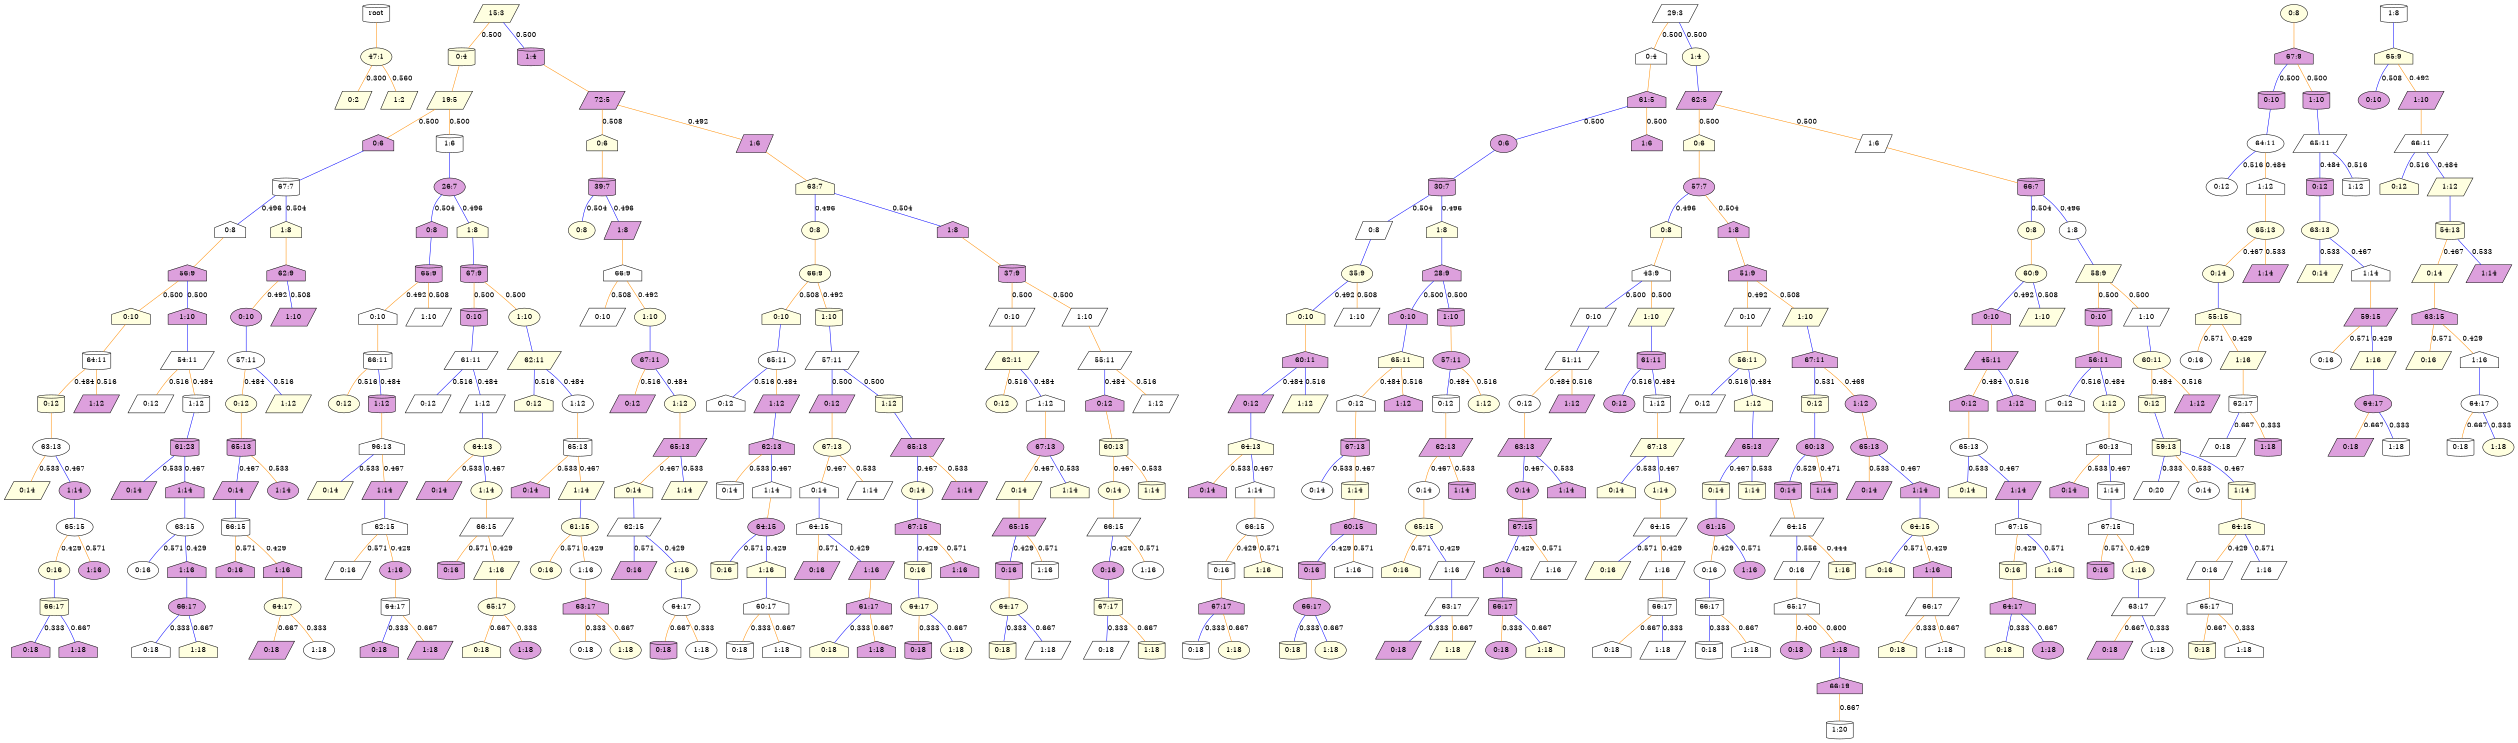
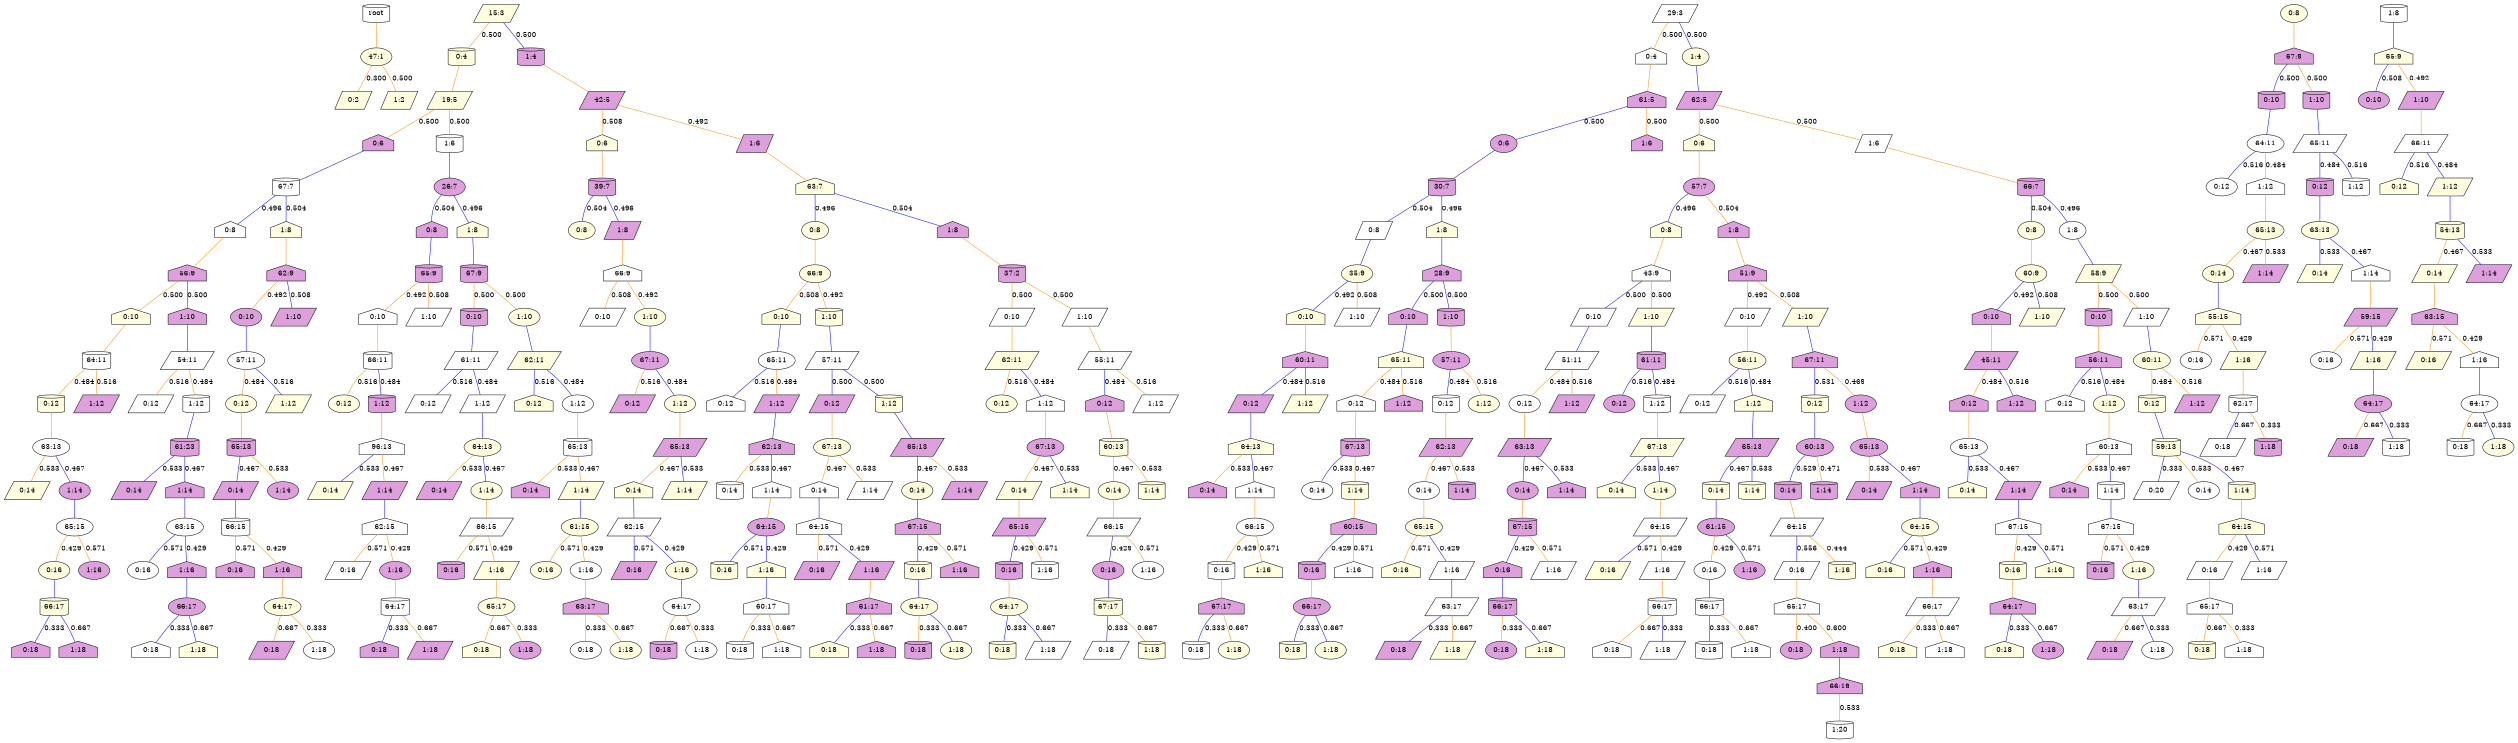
(402, 79) -> (402, 79)
(602, 100) -> (602, 100)
(1012, 274) -> (1012, 274)
(1850, 708) -> (1850, 708)
